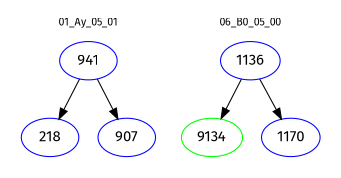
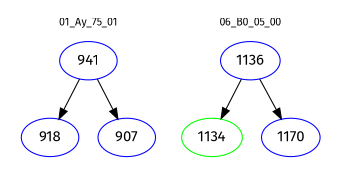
(88, 23) -> (88, 23)
(50, 137) -> (50, 137)
(212, 137) -> (212, 137)
